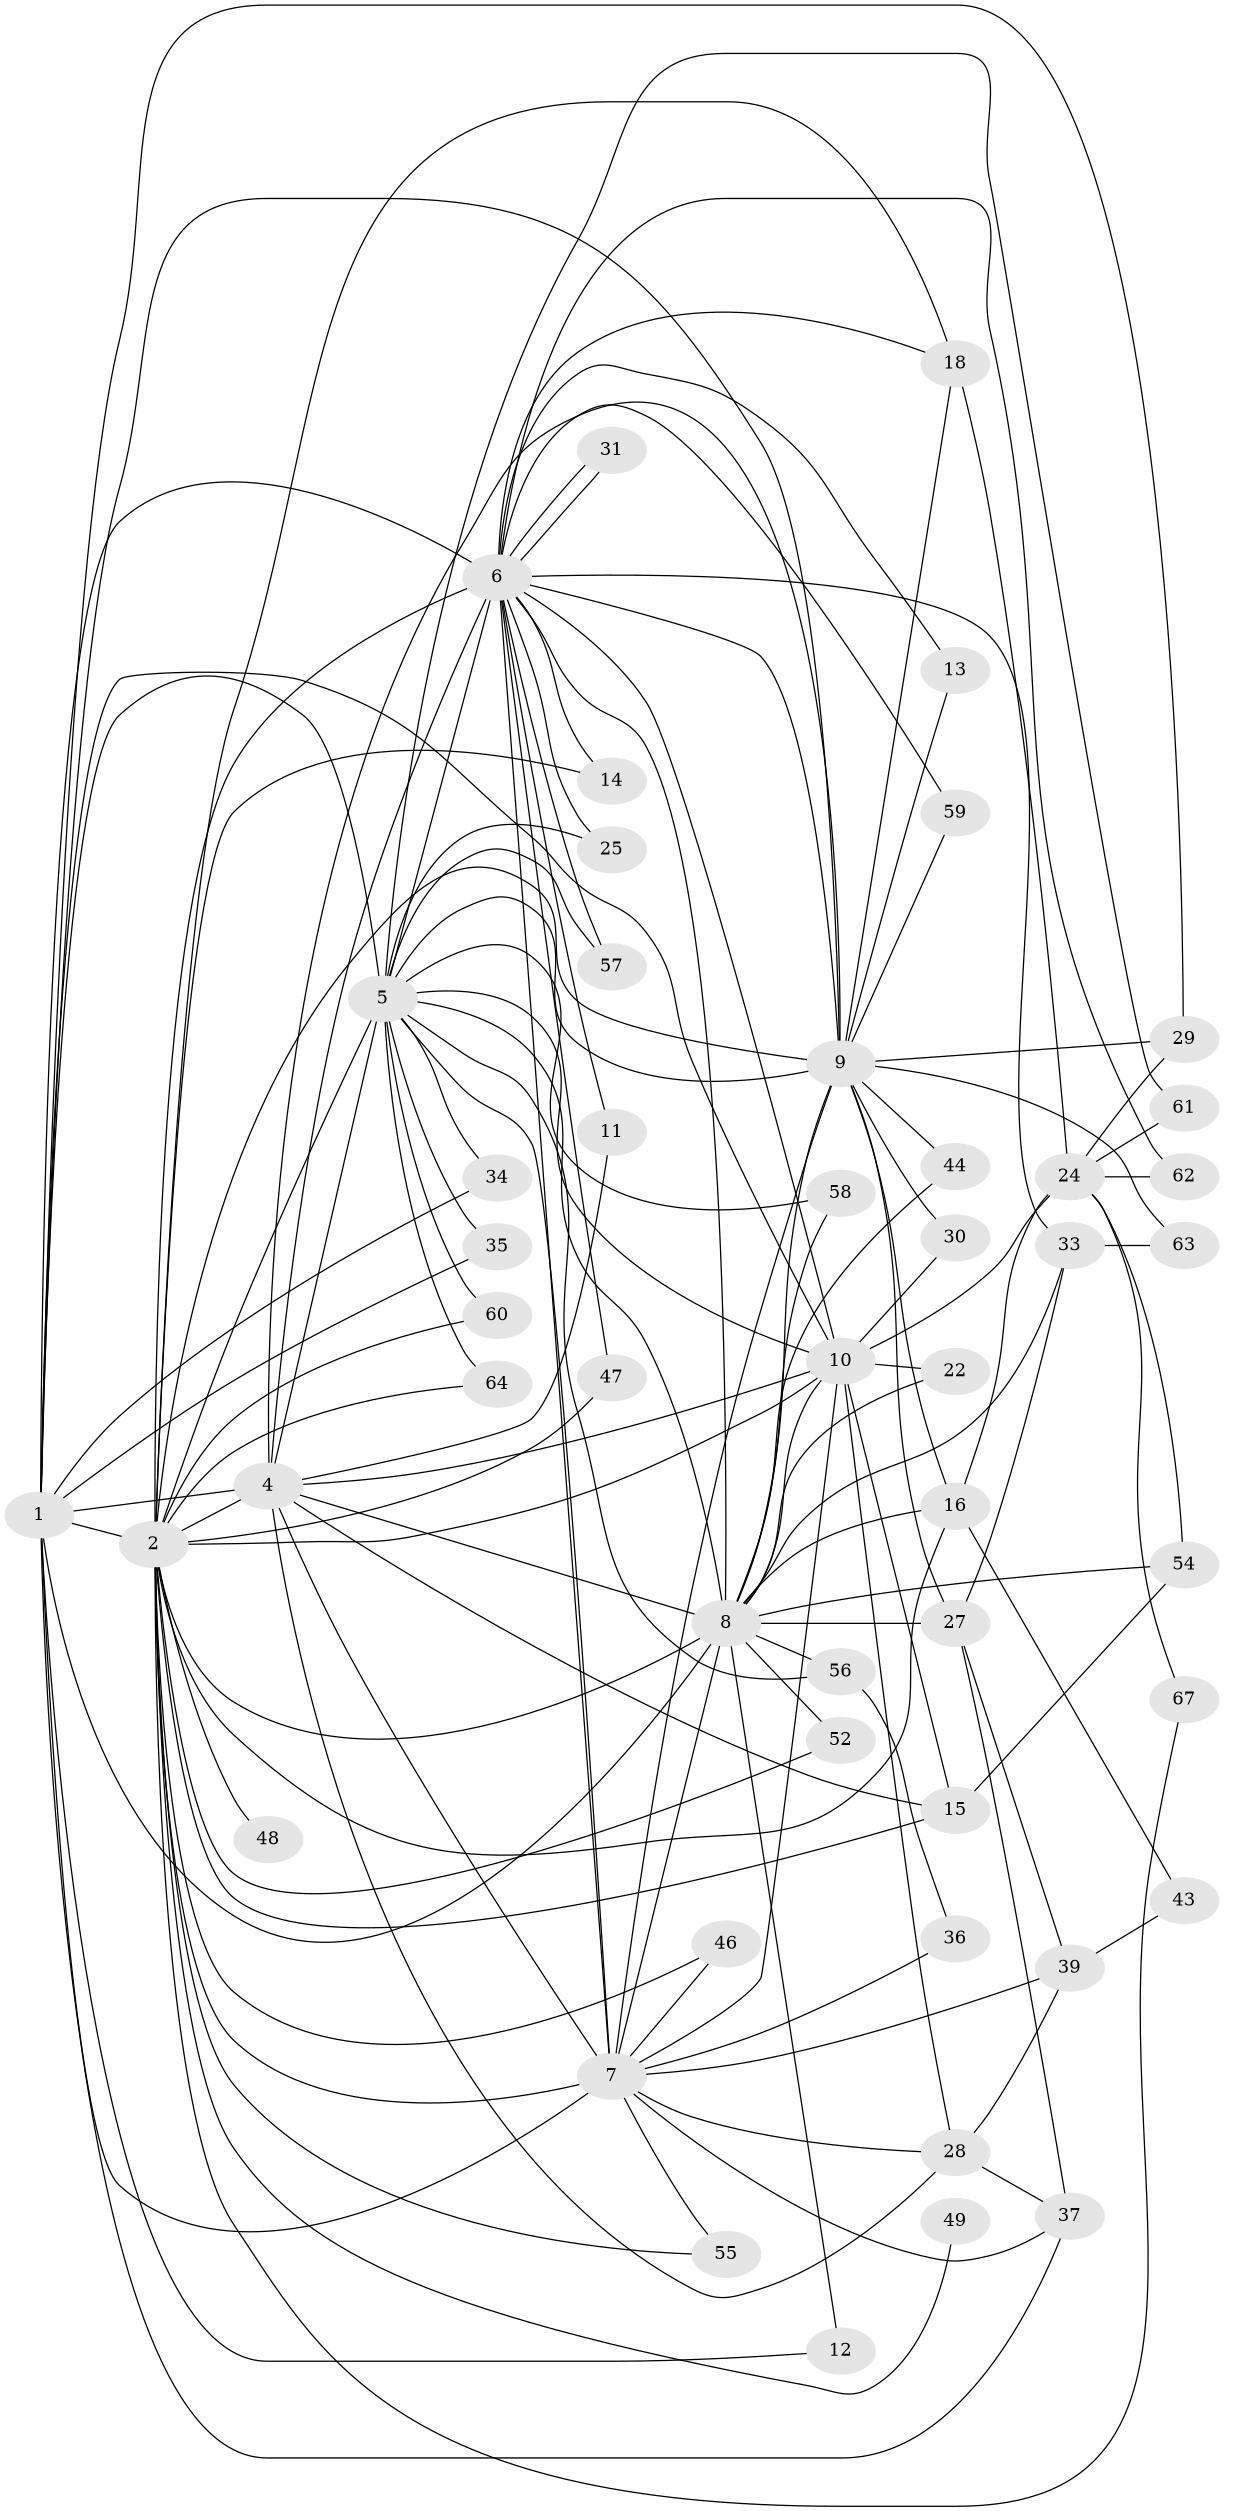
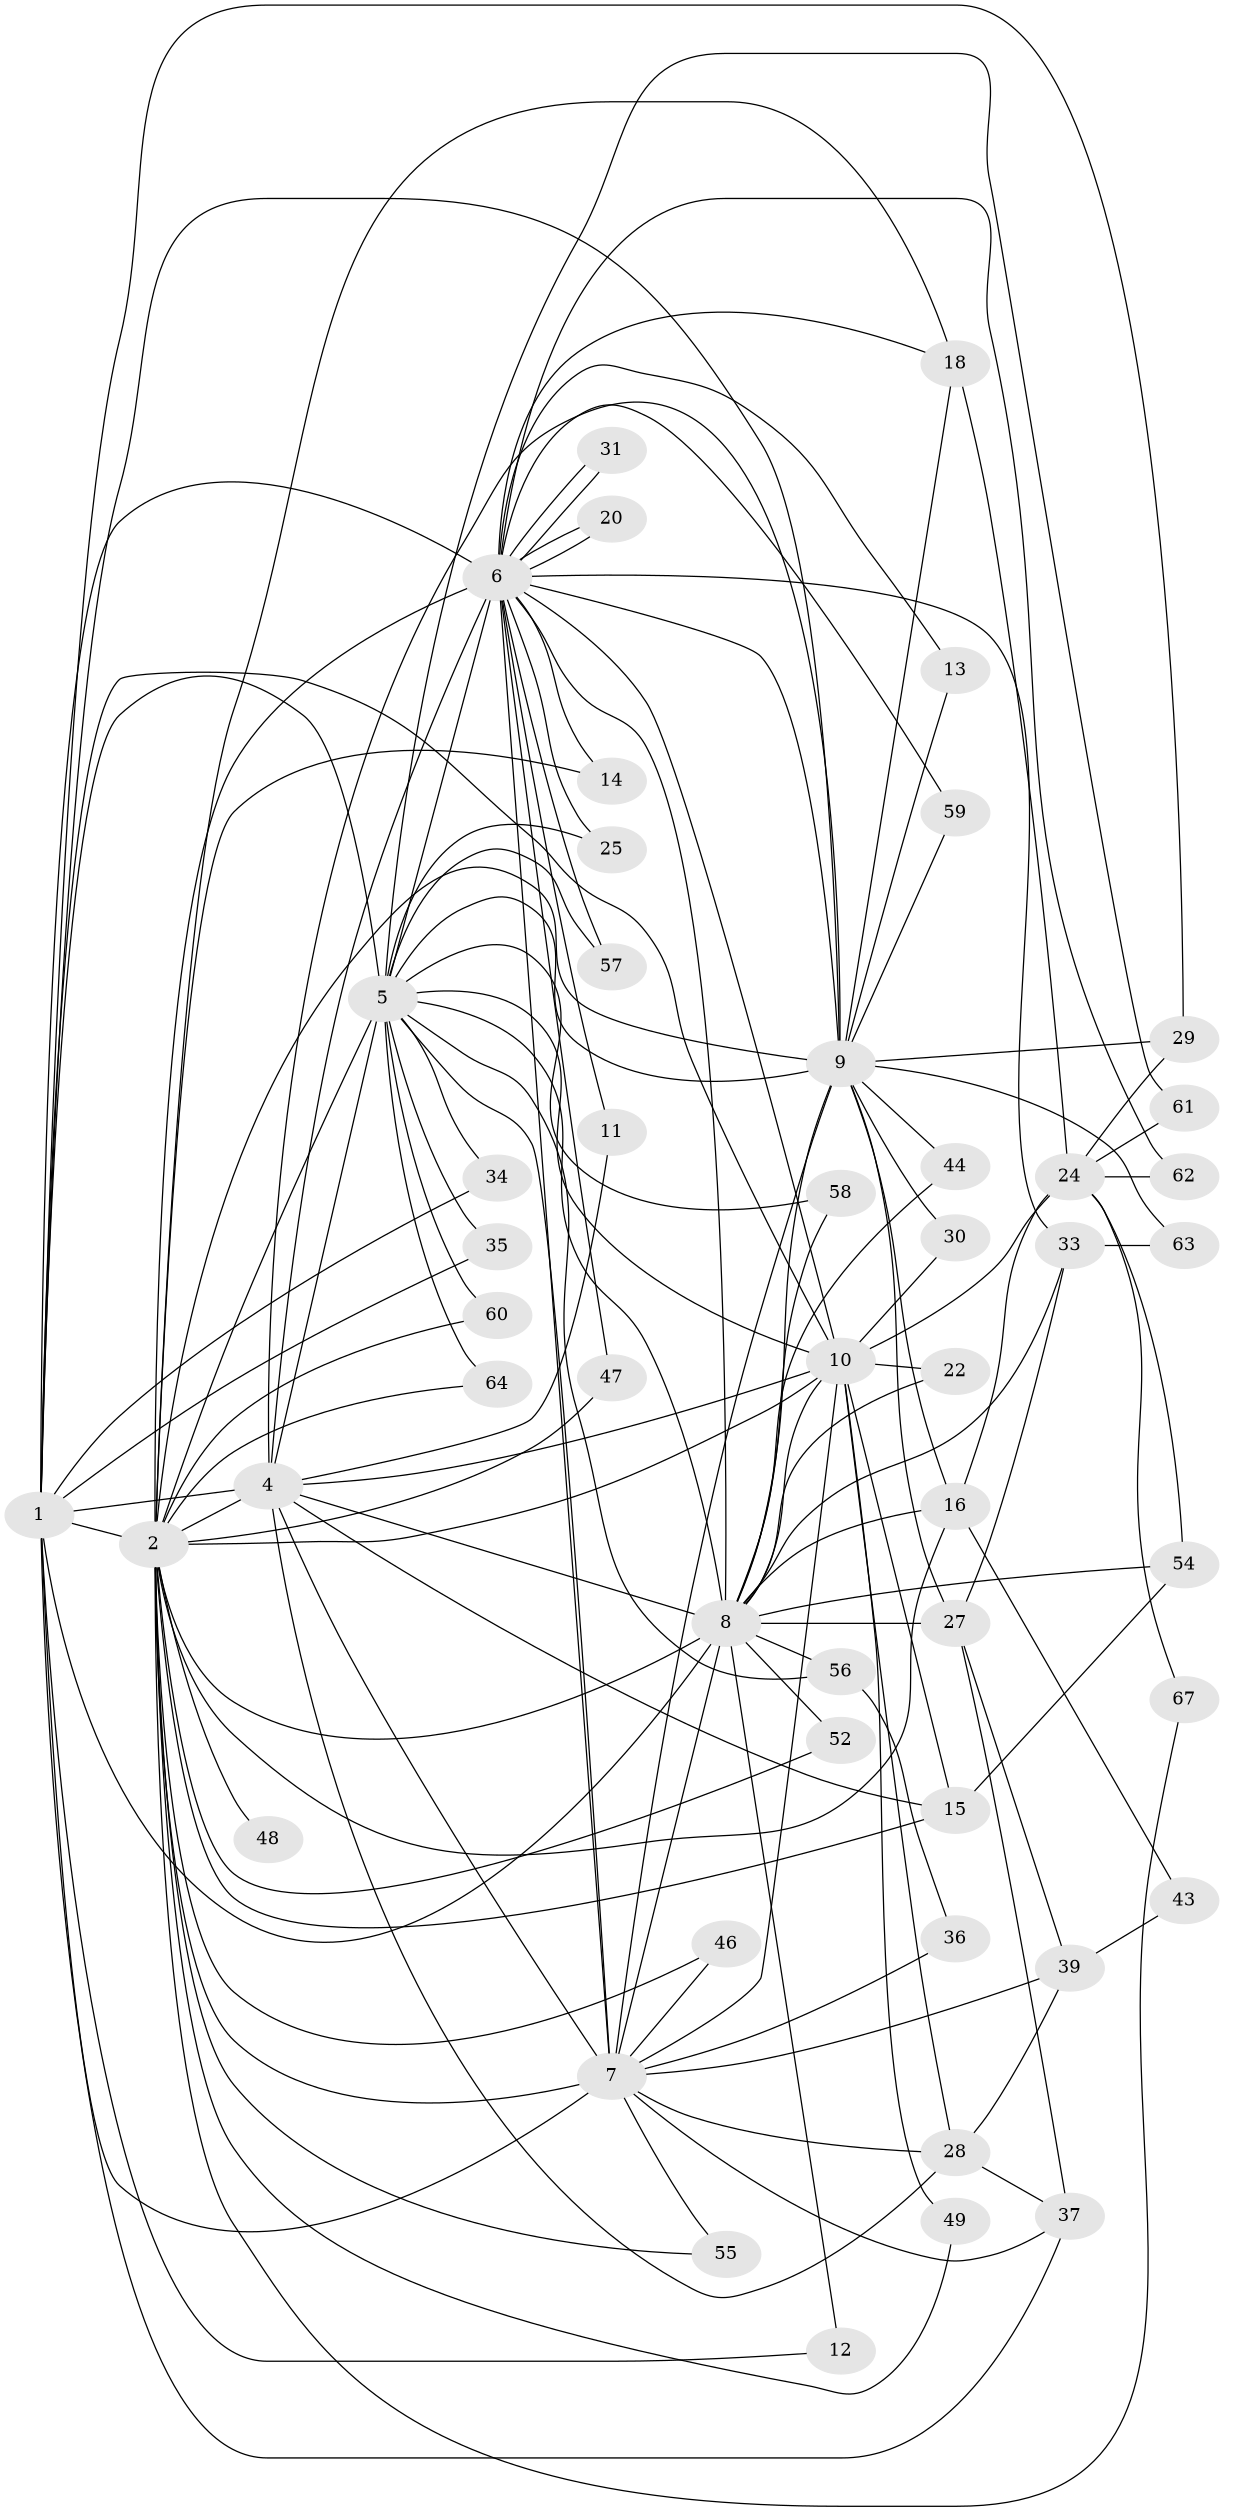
none -> (612, 519)
none -> (882, 1818)
